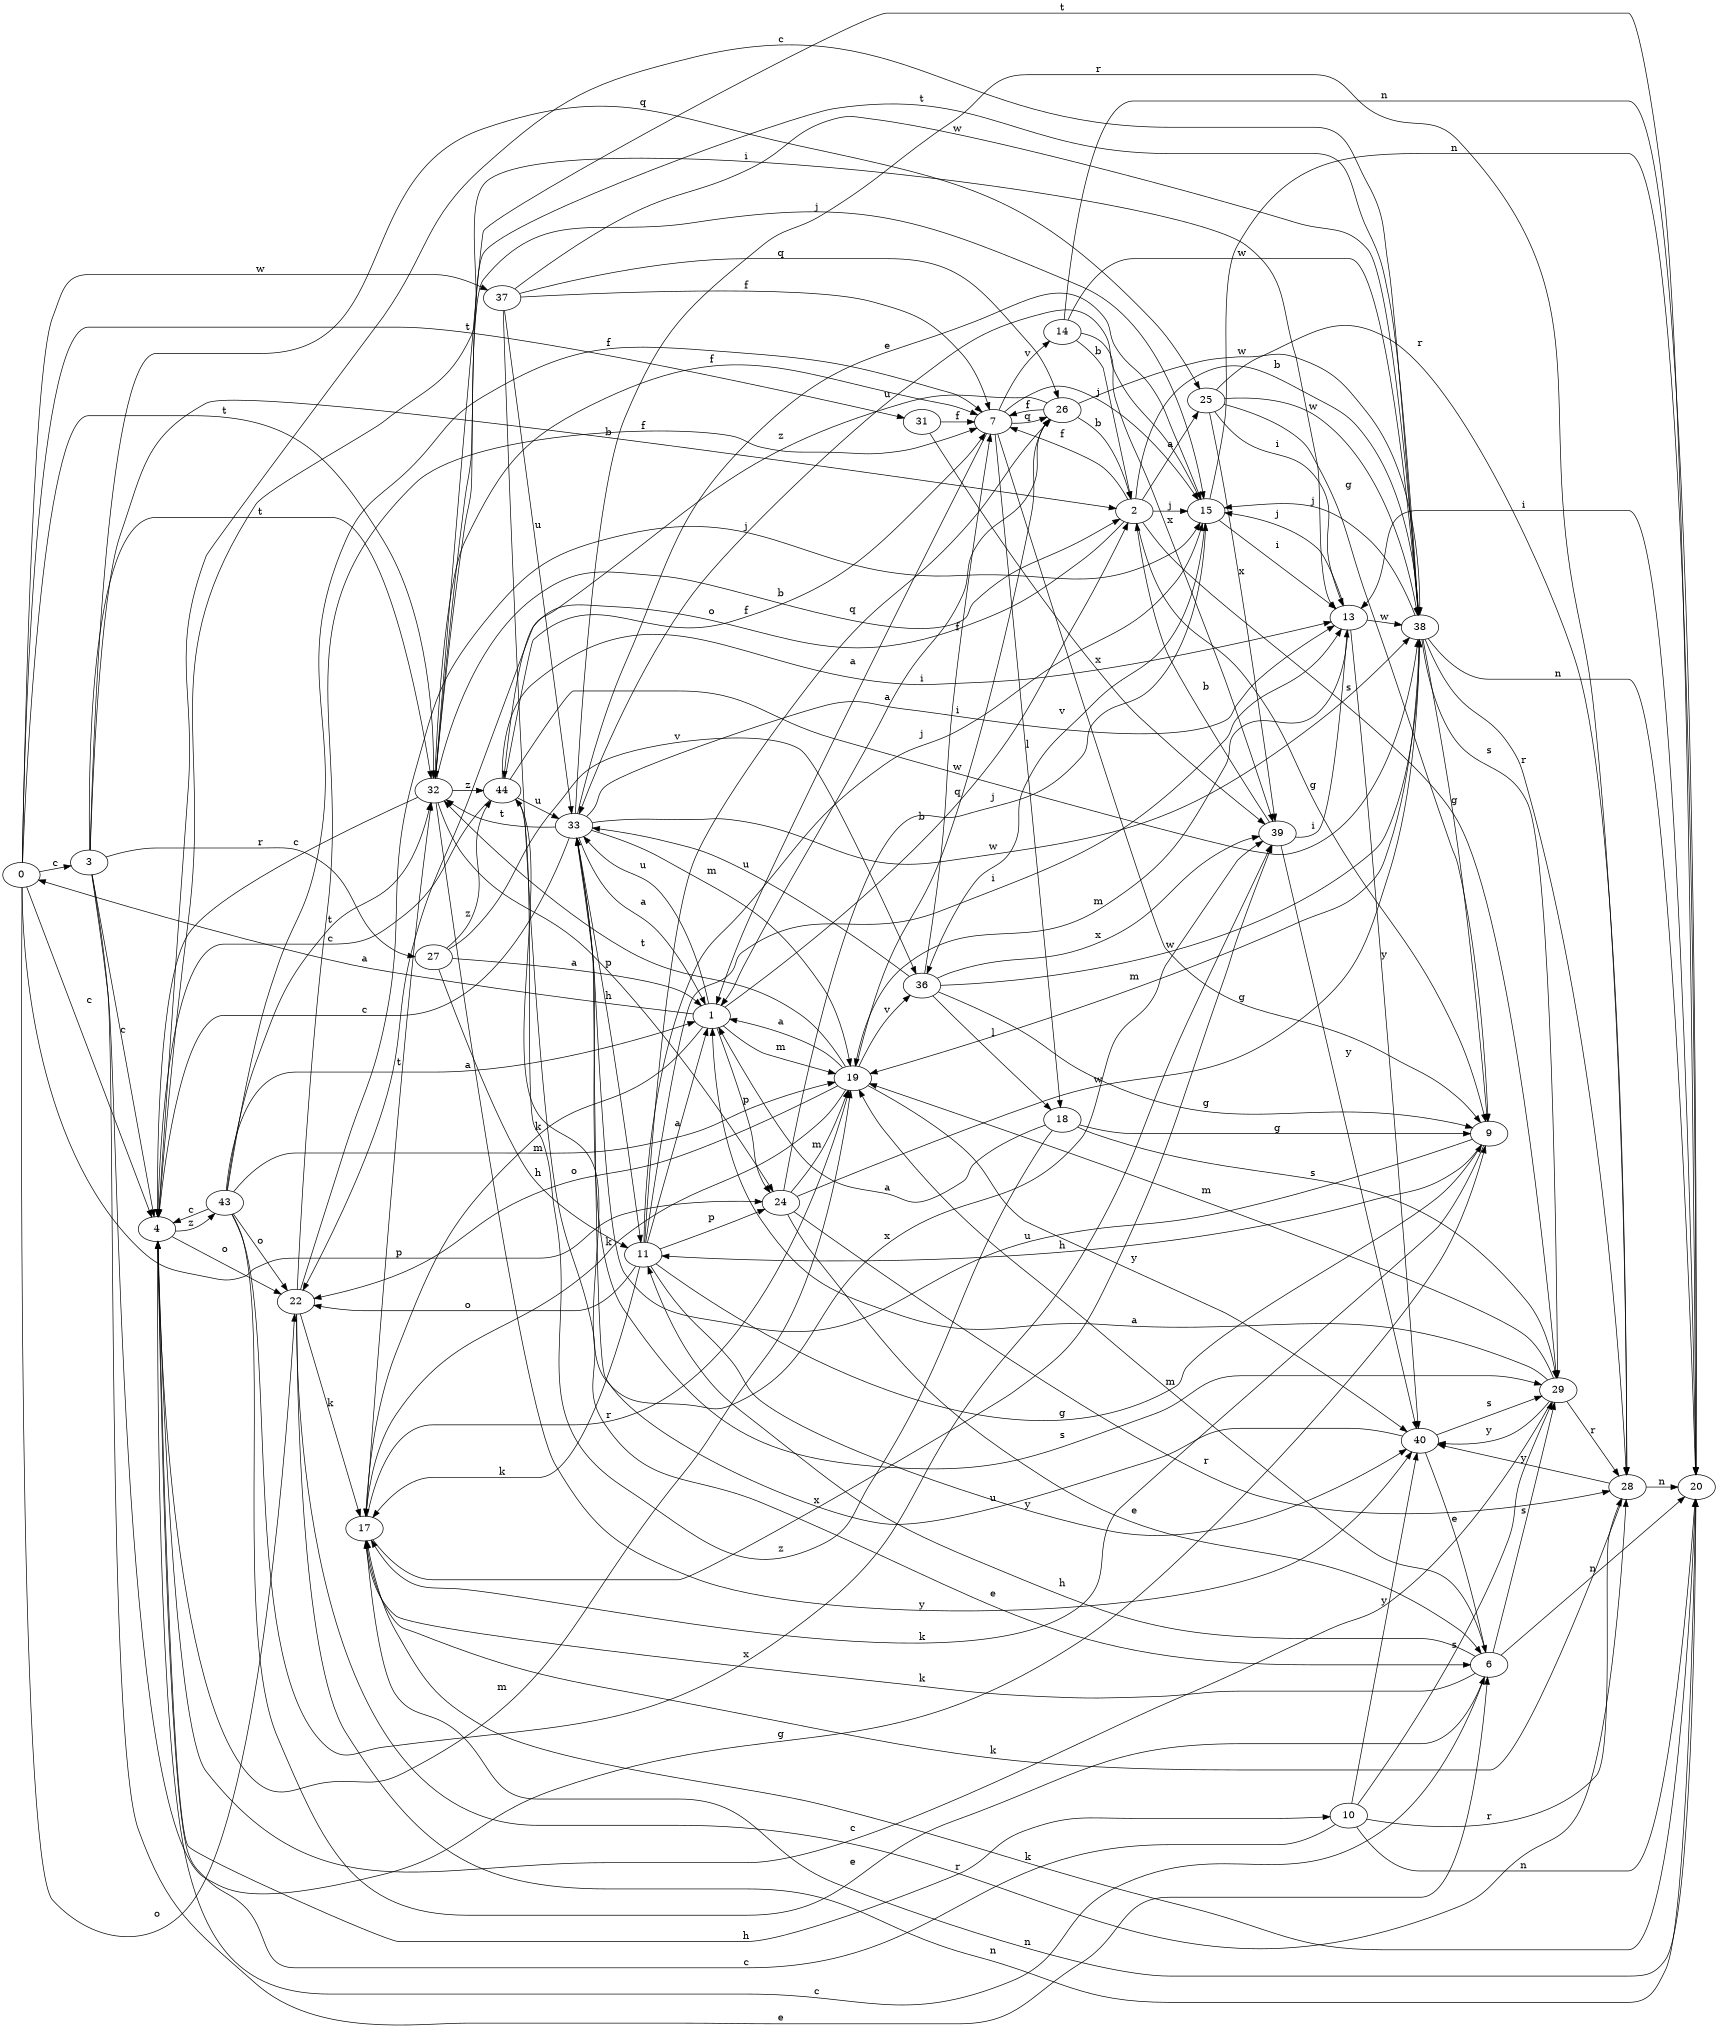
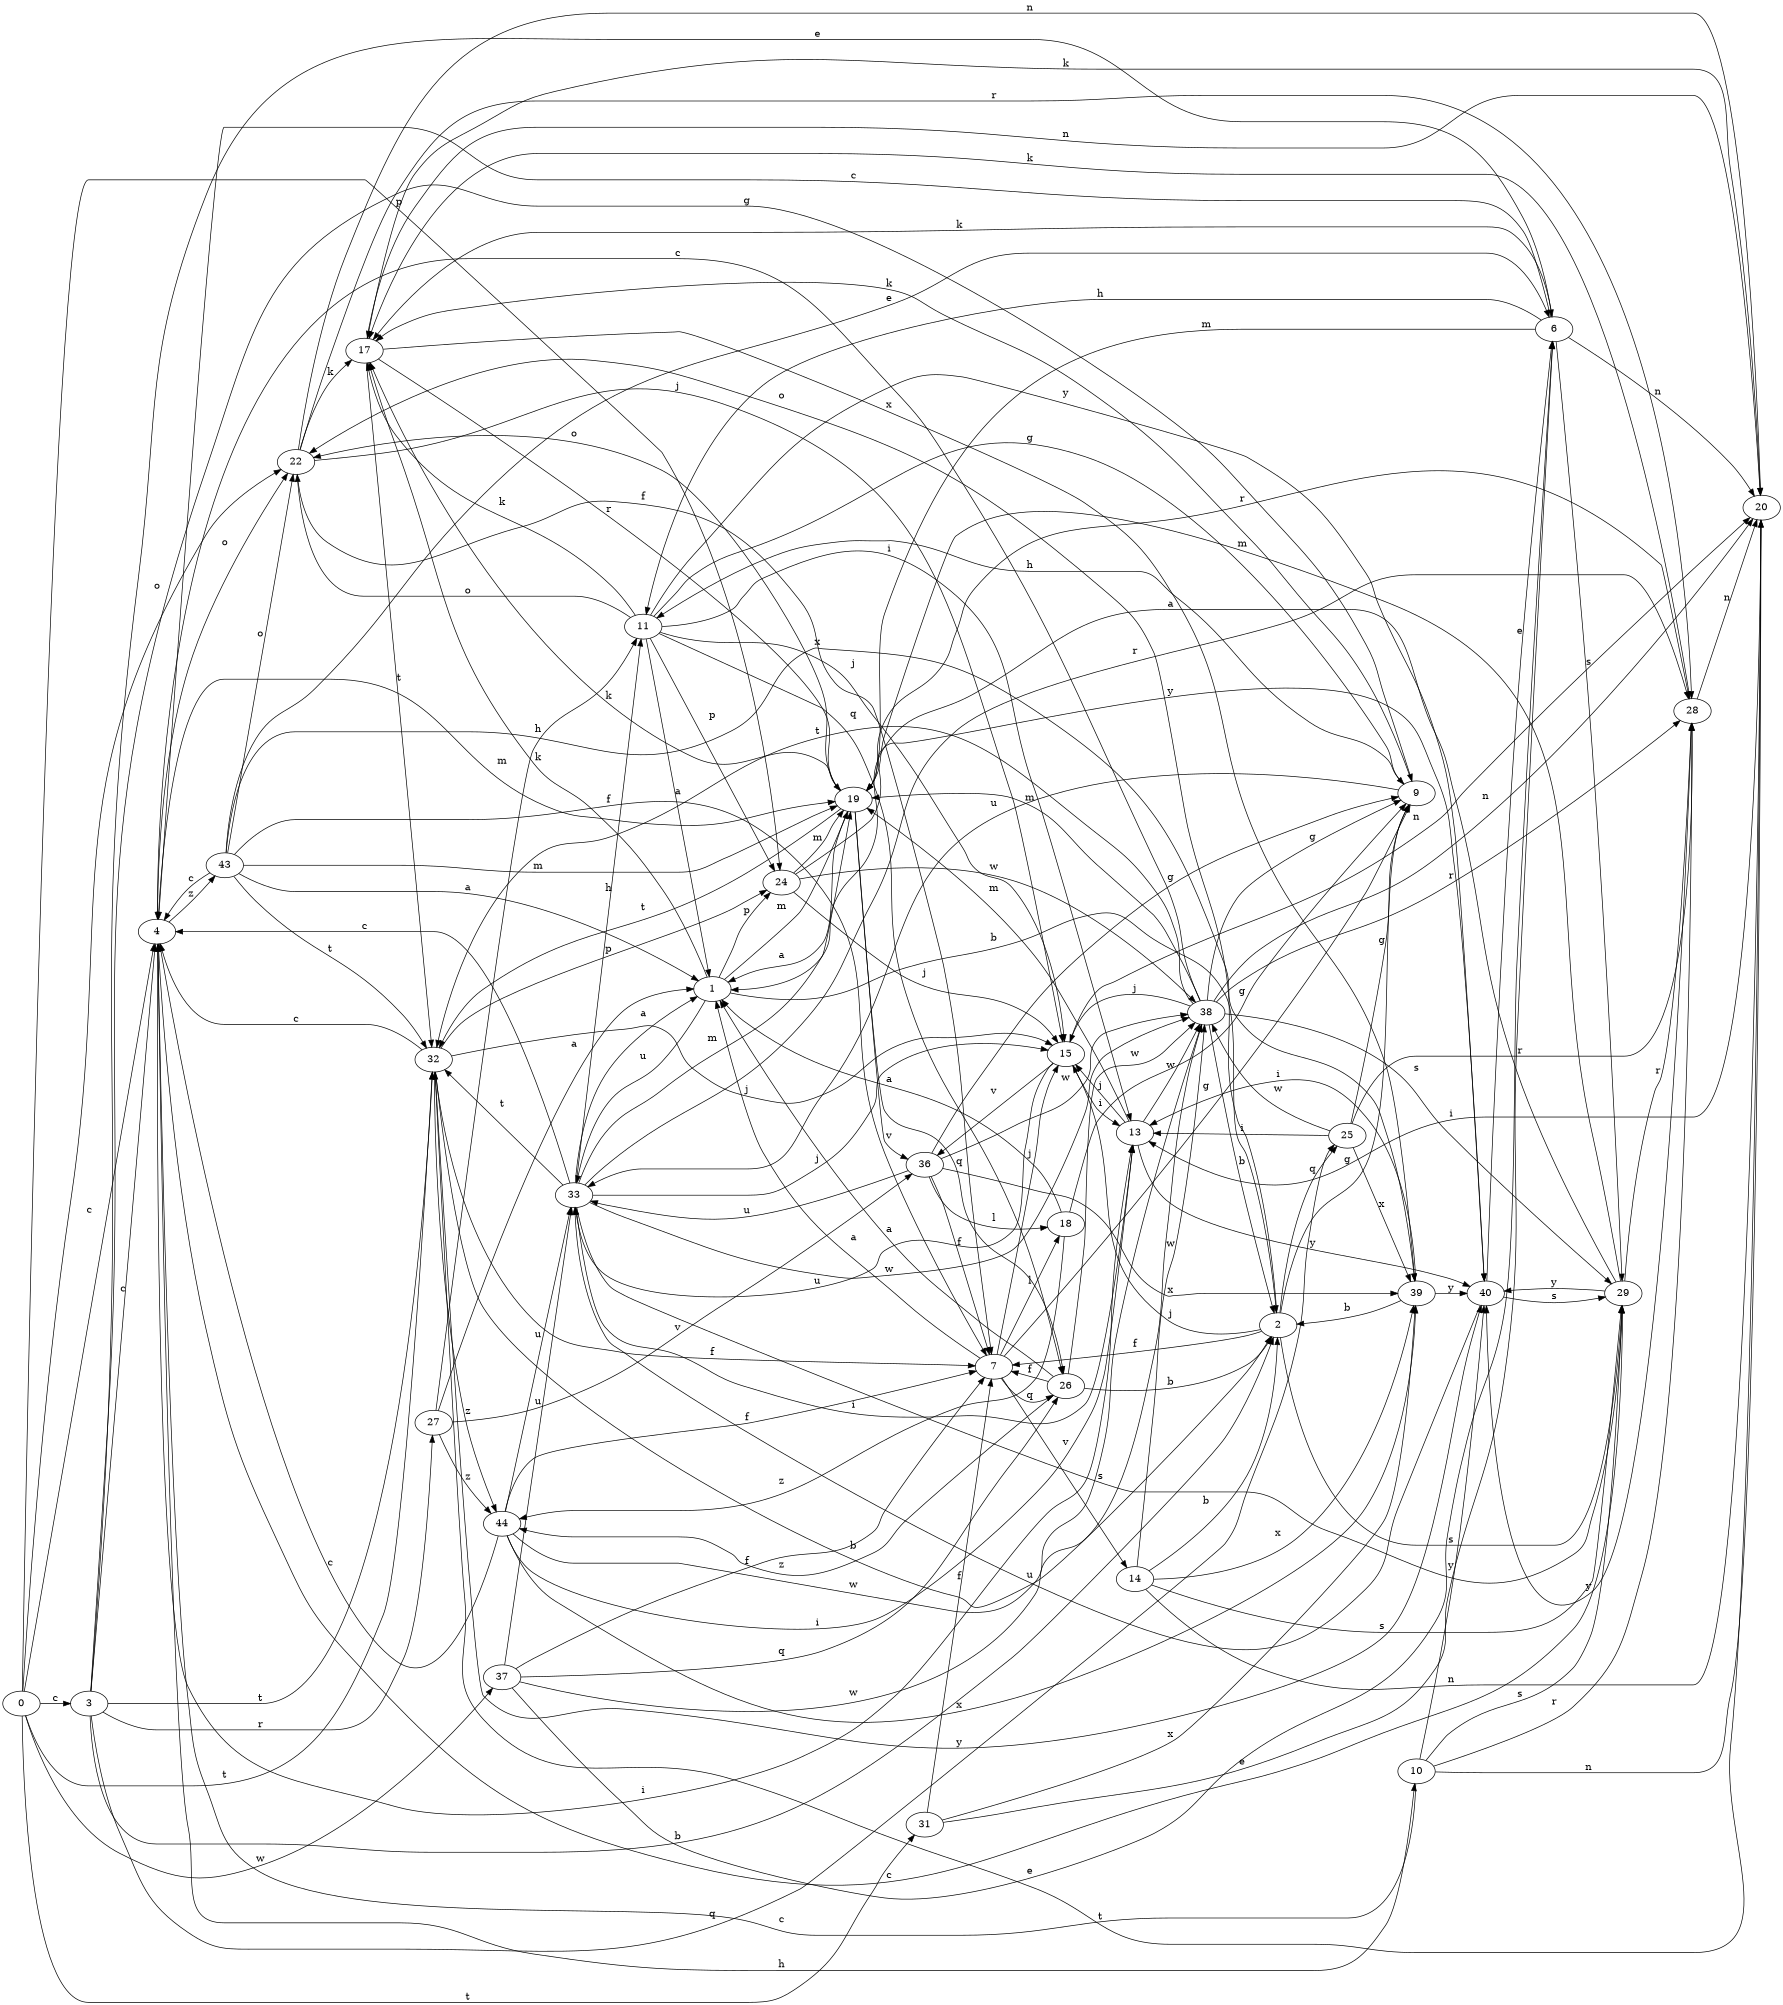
(887, 346) -> (818, 1159)
(1293, 386) -> (1237, 1166)
(1170, 444) -> (1313, 1169)
(365, 968) -> none
(1355, 1189) -> (1513, 1631)
(1088, 1502) -> (1515, 1276)
